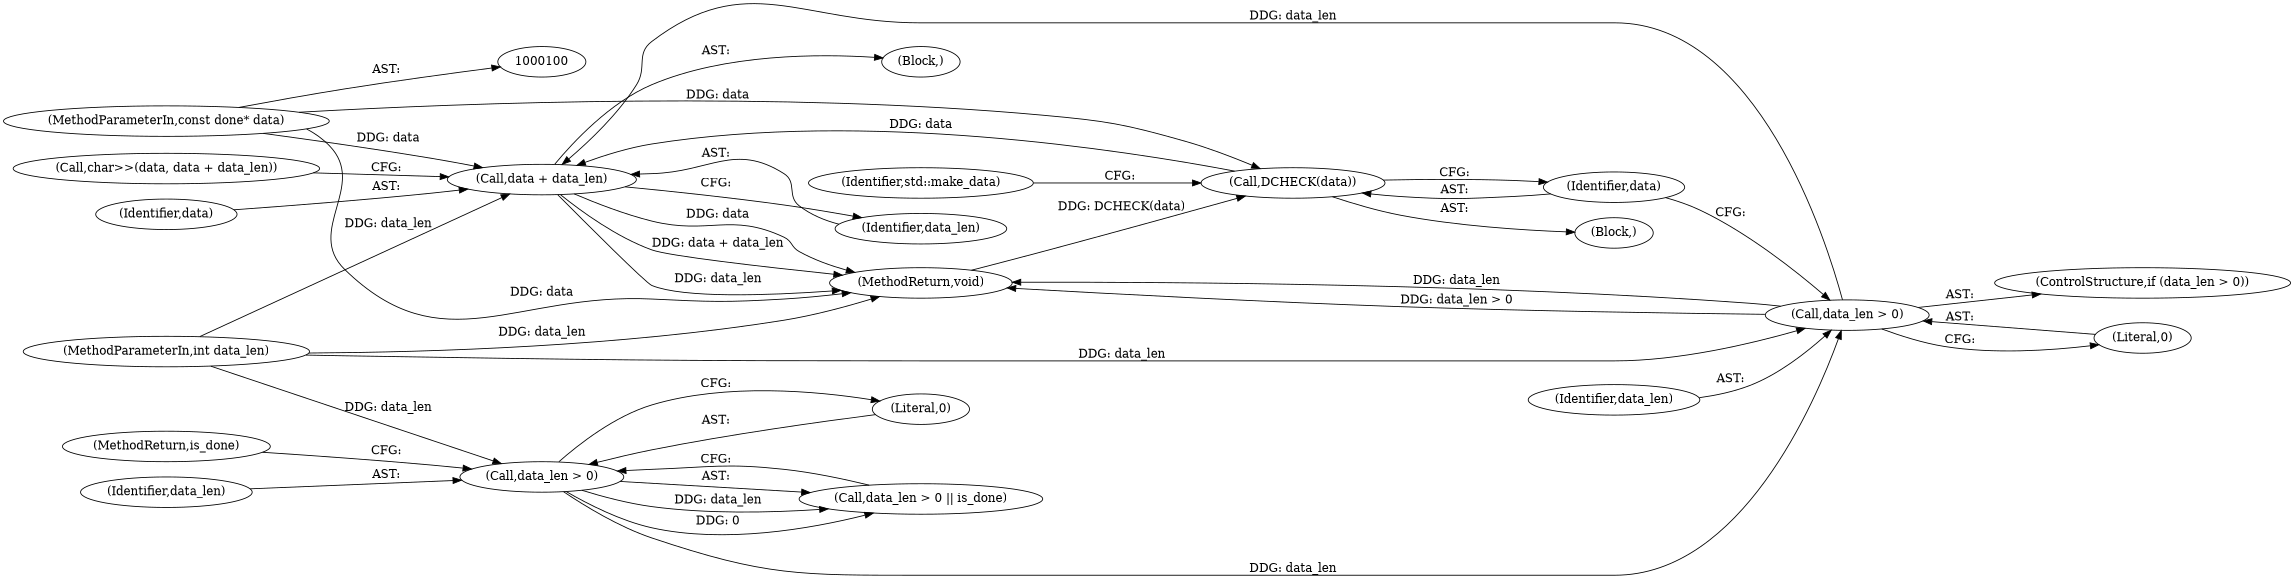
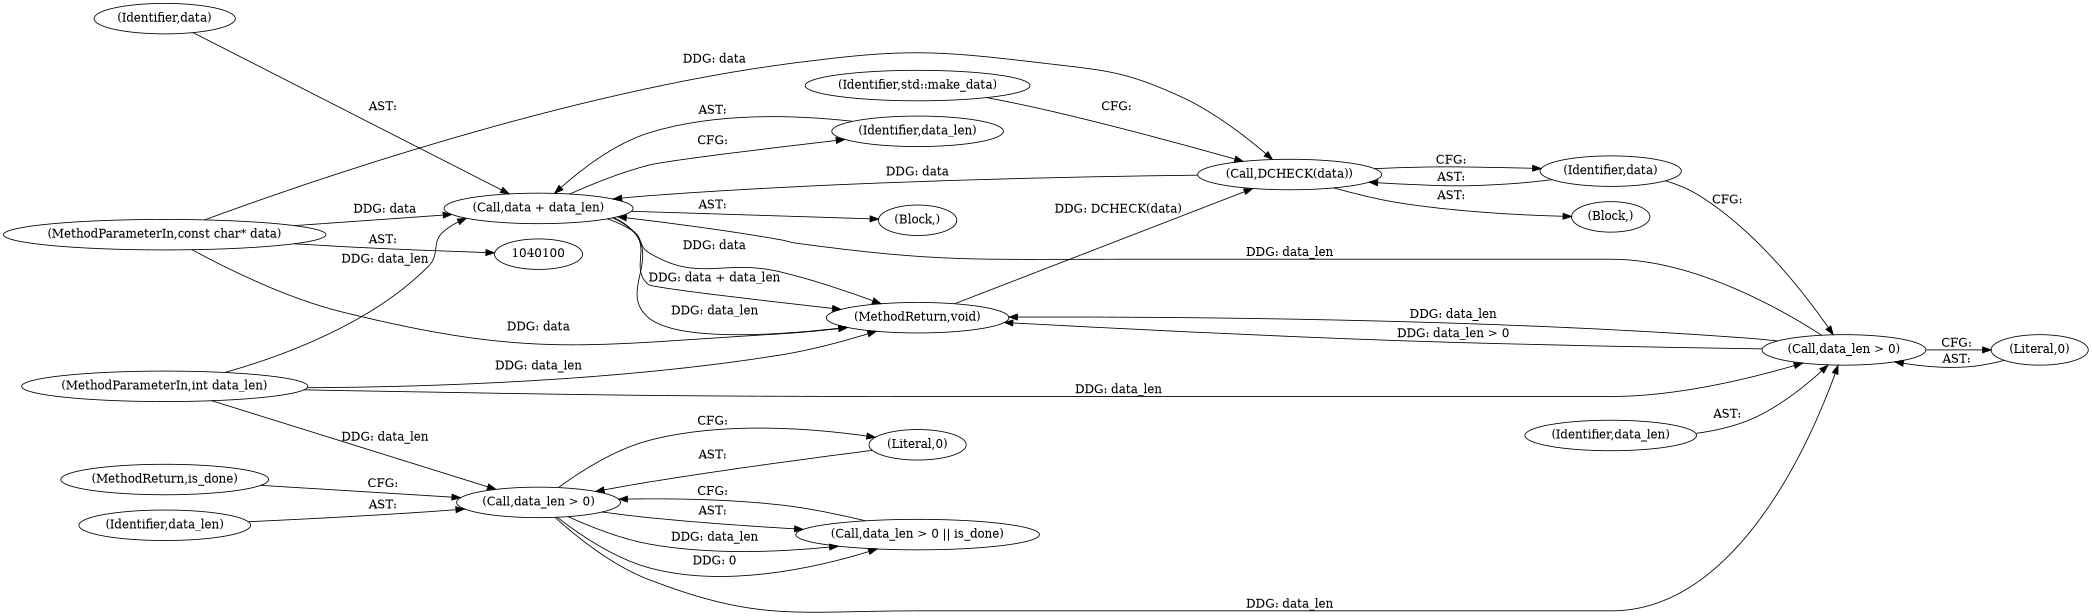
(542, 62) -> (539, 254)
(166, 121) -> (165, 235)
(166, 169) -> none
(2143, 283) -> none
